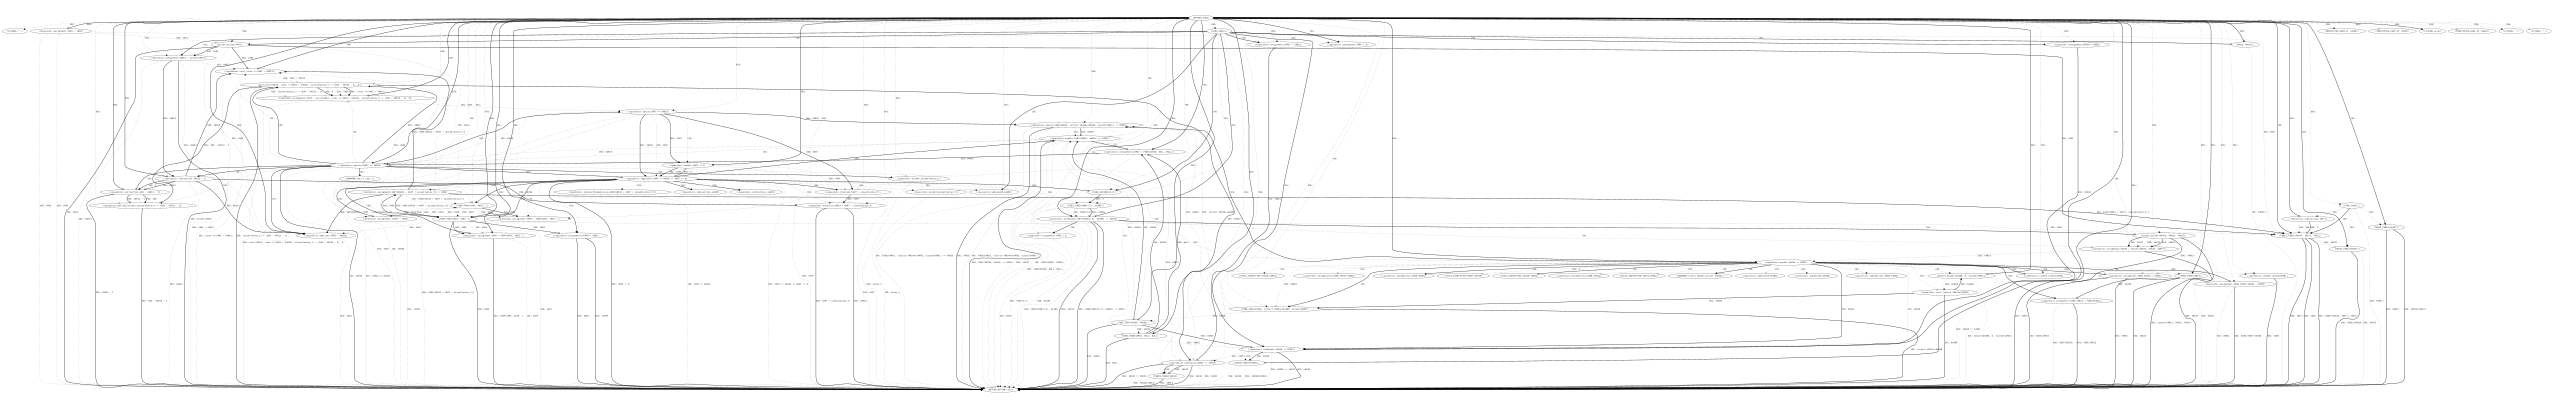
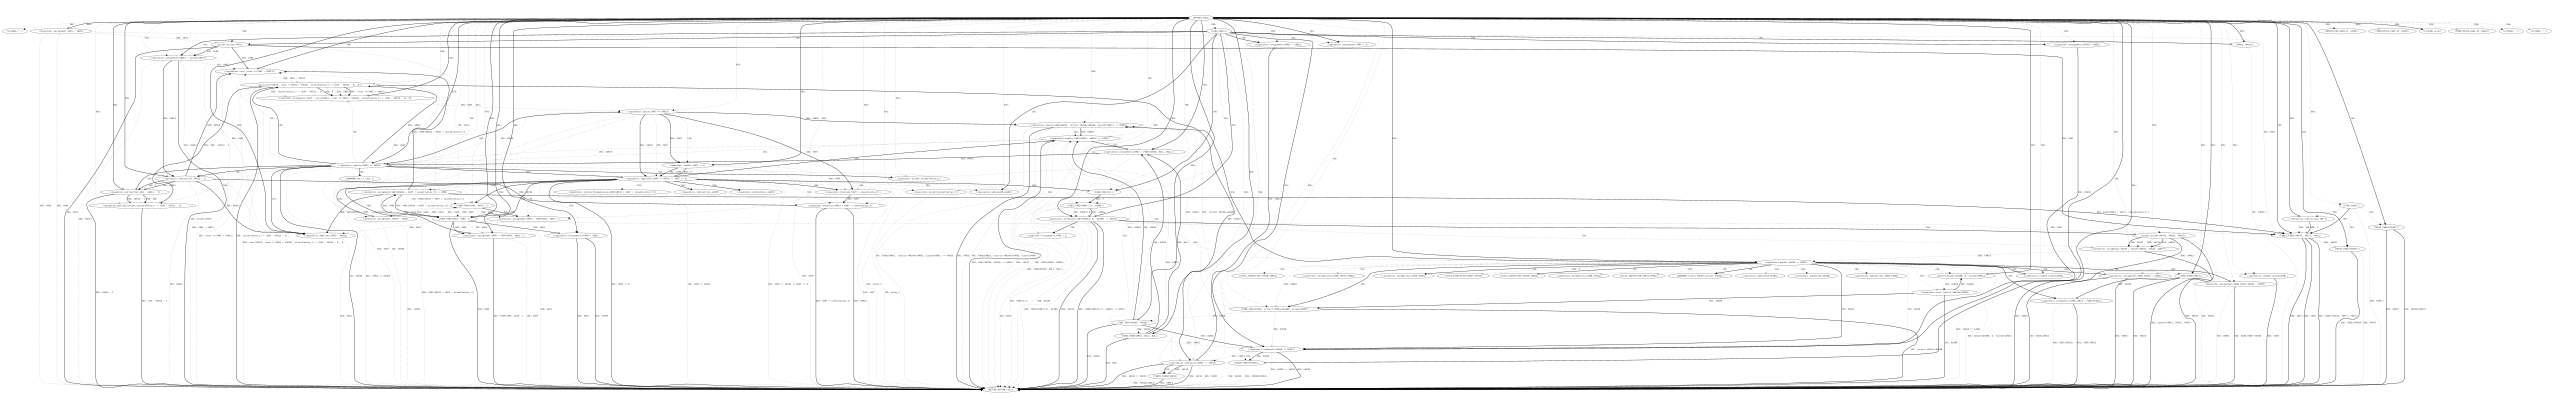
(1104, 192) -> (1104, 192)
none -> (1274, 329)
